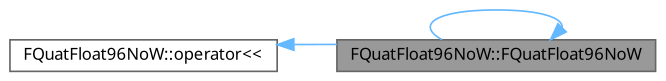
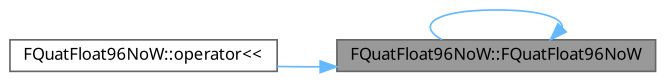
(316, 44) -> (299, 67)
